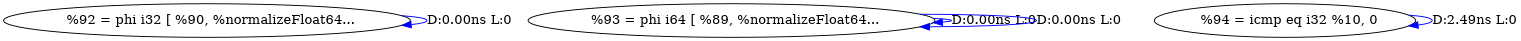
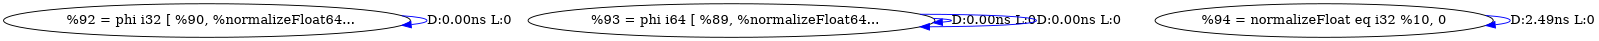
(1285, 21) -> (1324, 21)
